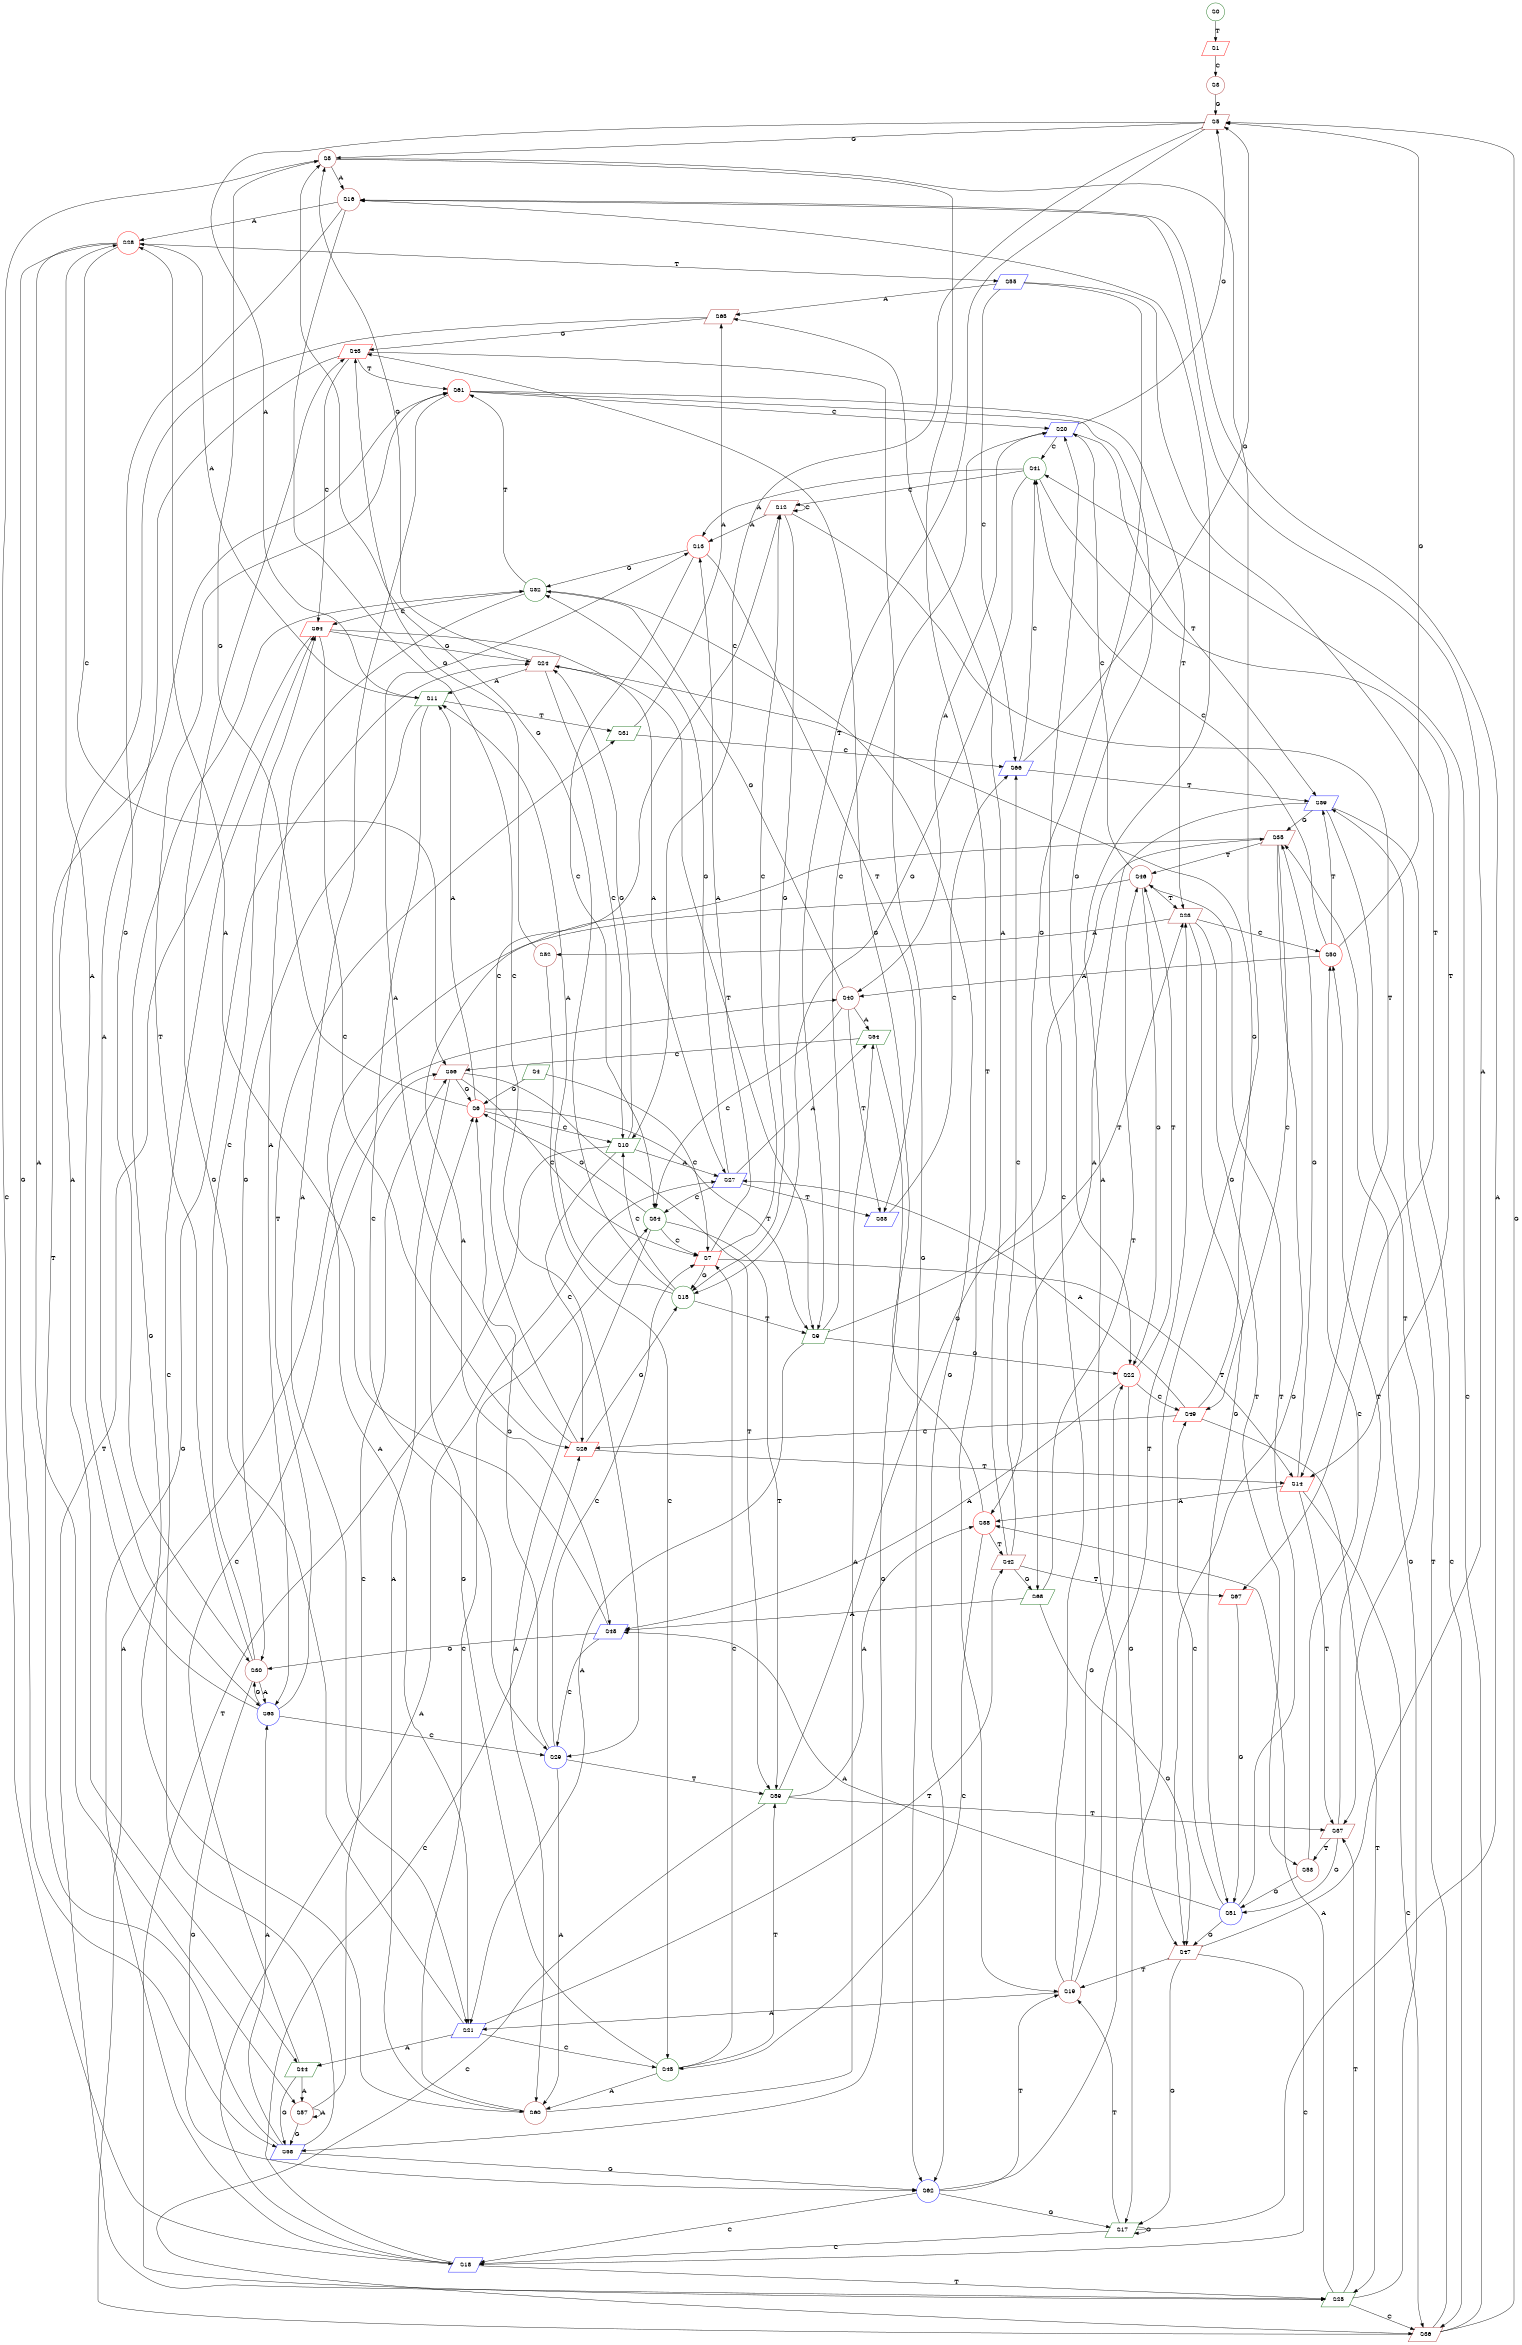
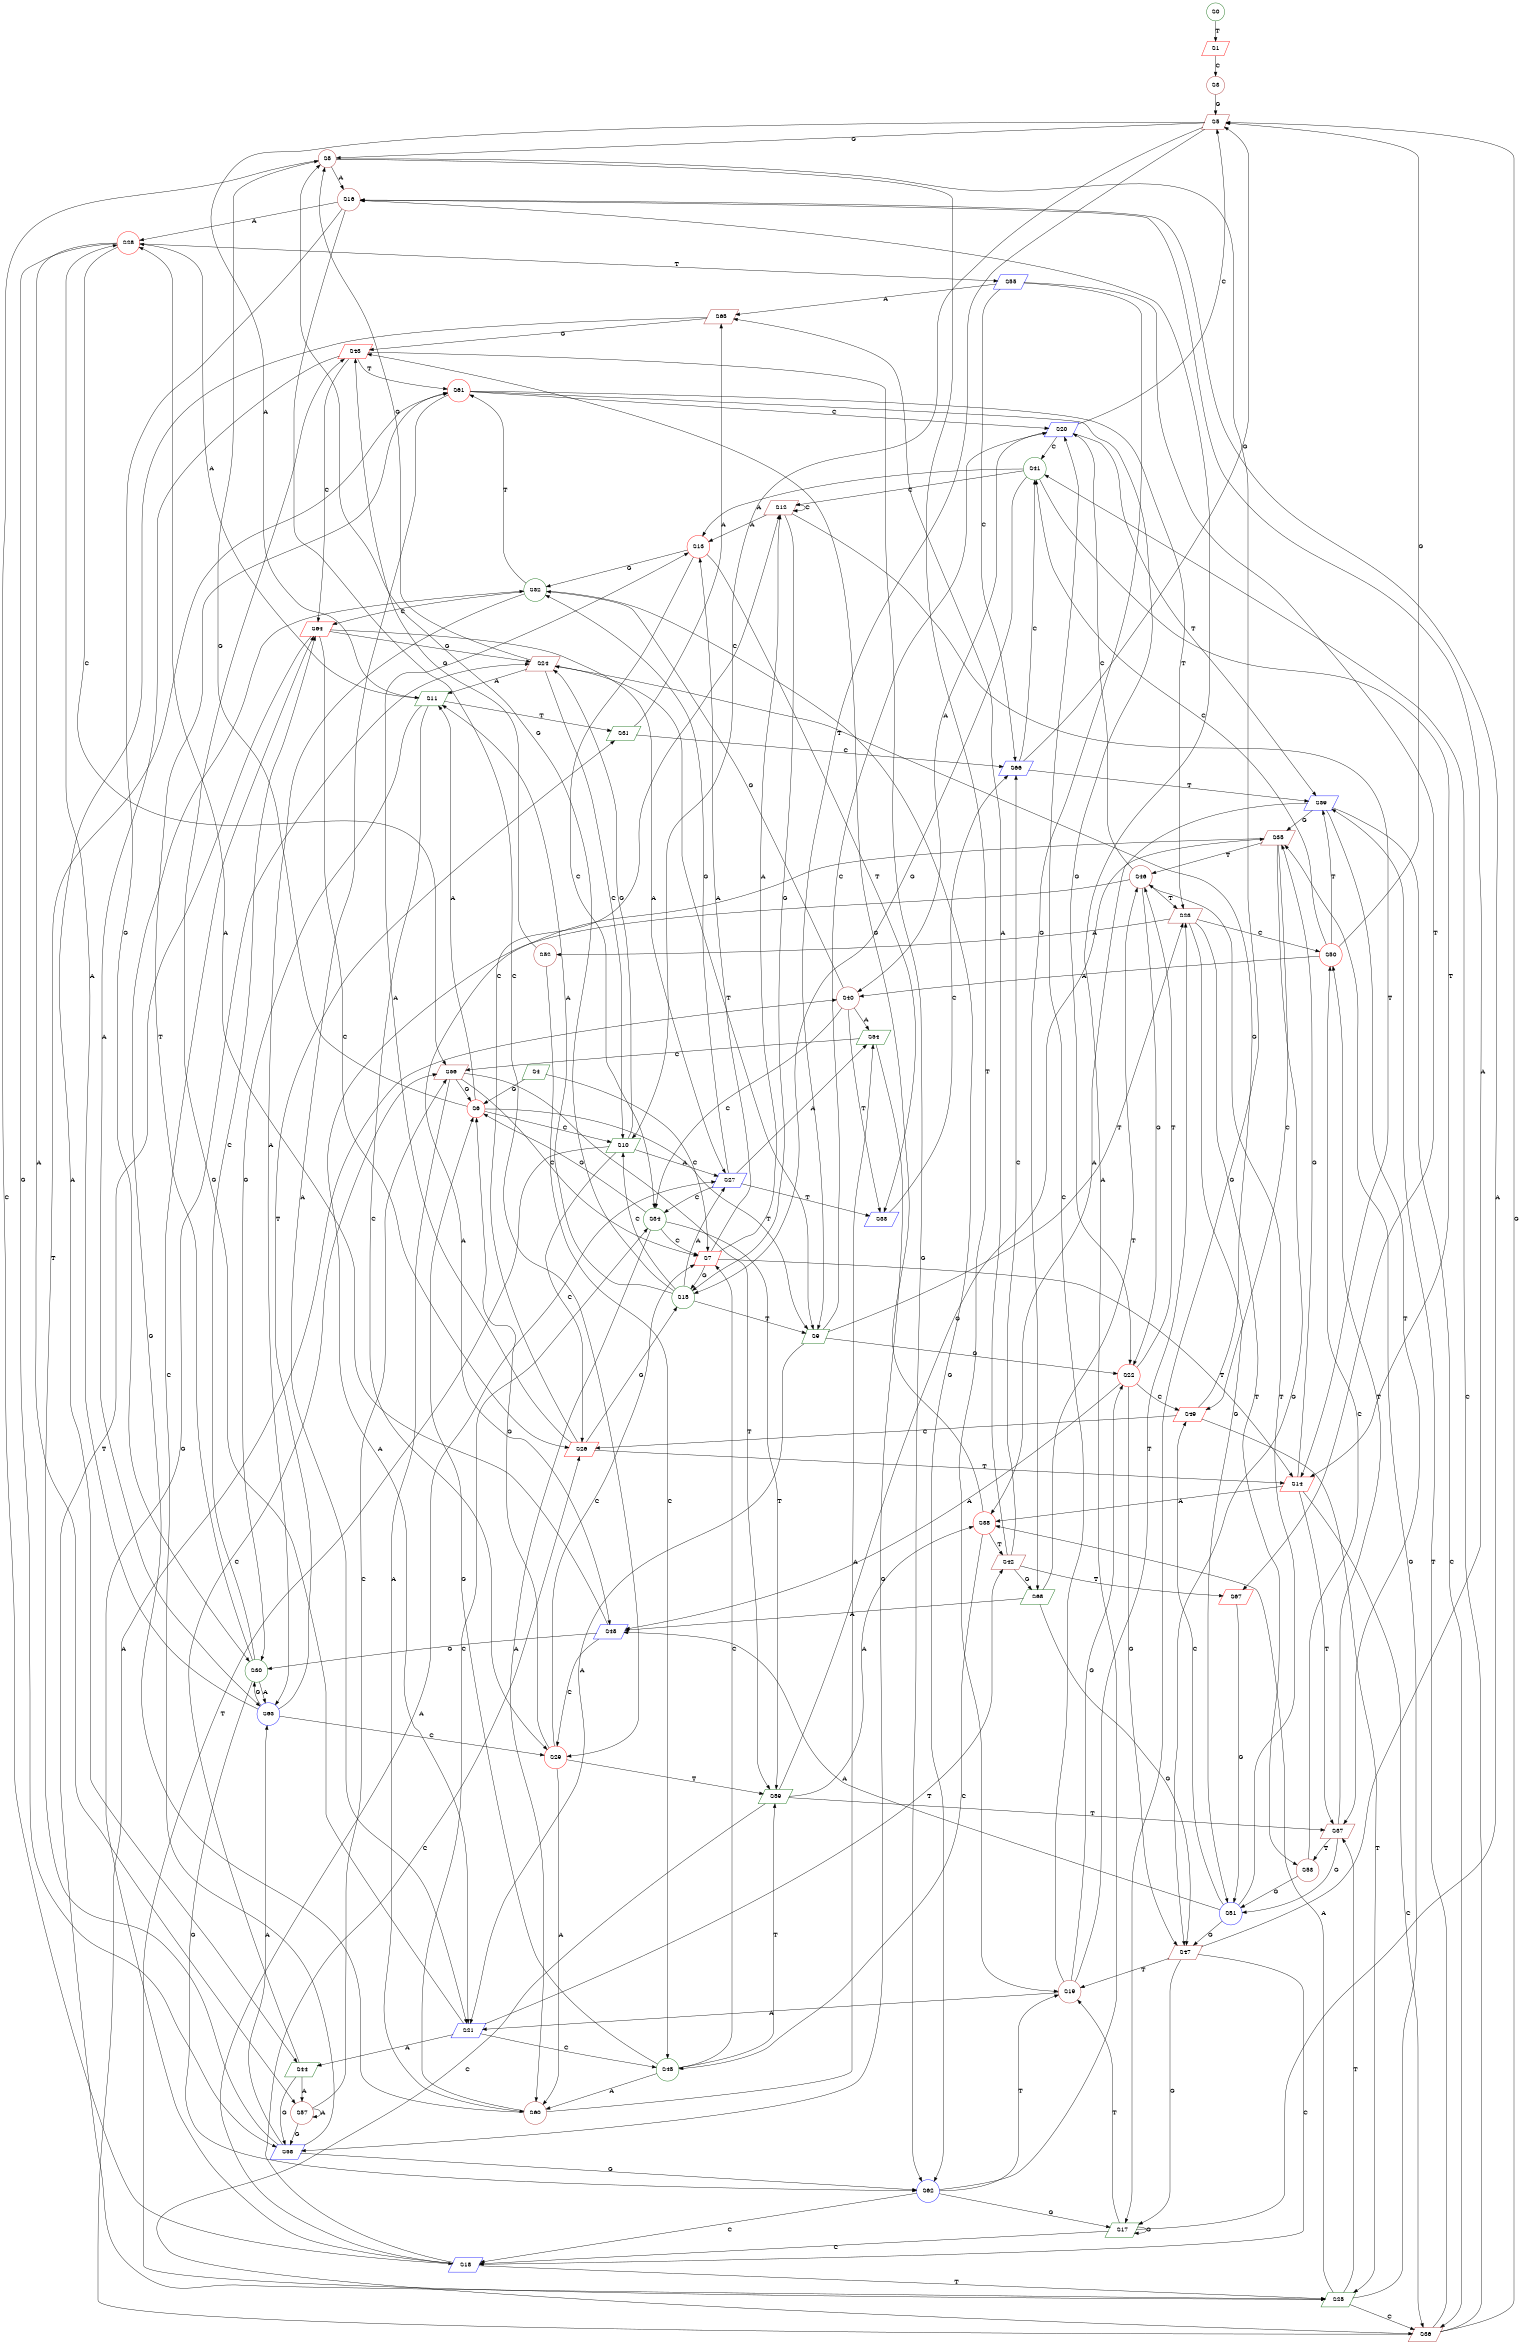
(1224, 282) -> (1224, 282)
(763, 877) -> (763, 877)
(989, 1247) -> (697, 1236)
(256, 1671) -> (256, 1671)
(556, 1757) -> (556, 1757)
